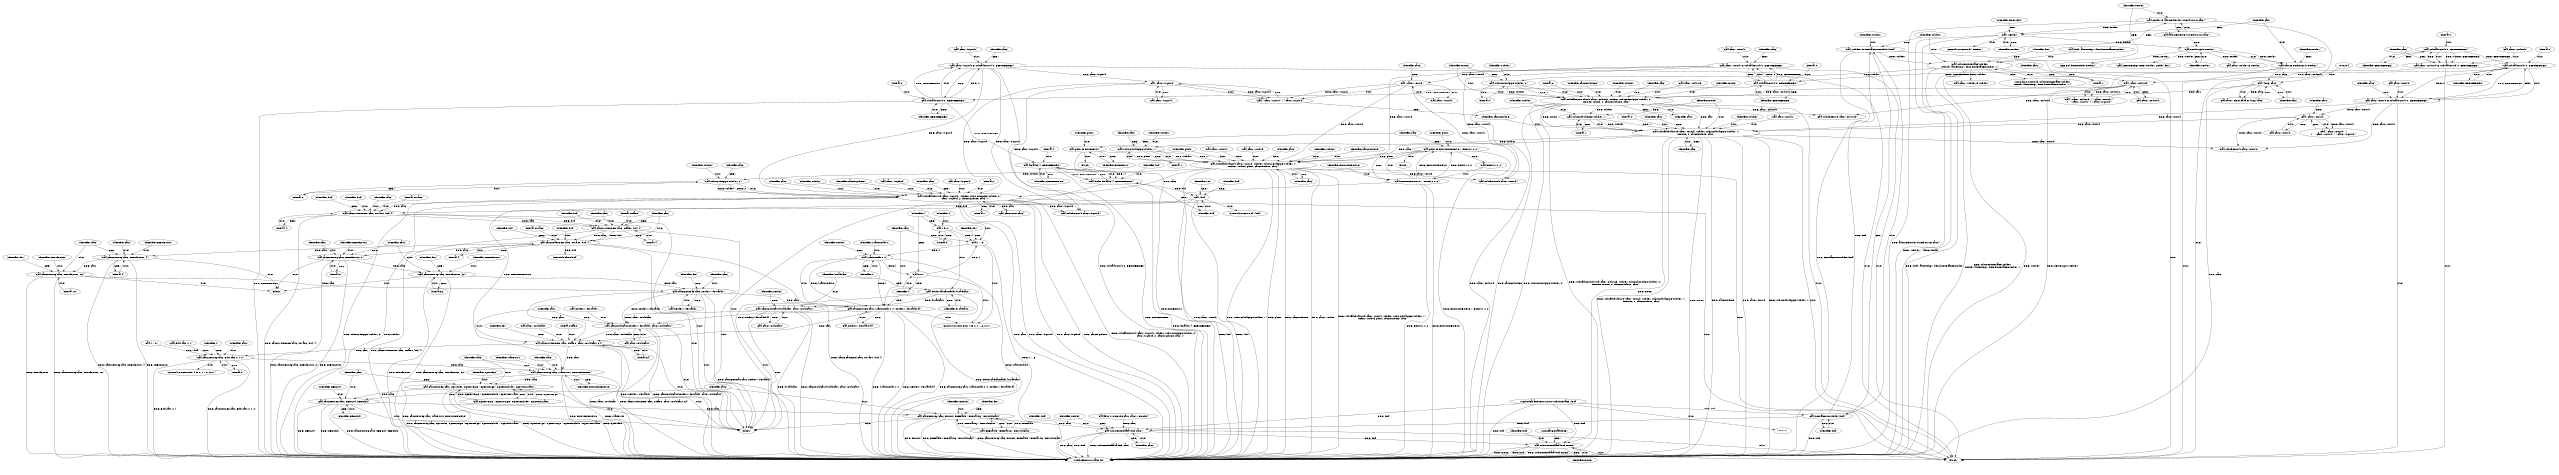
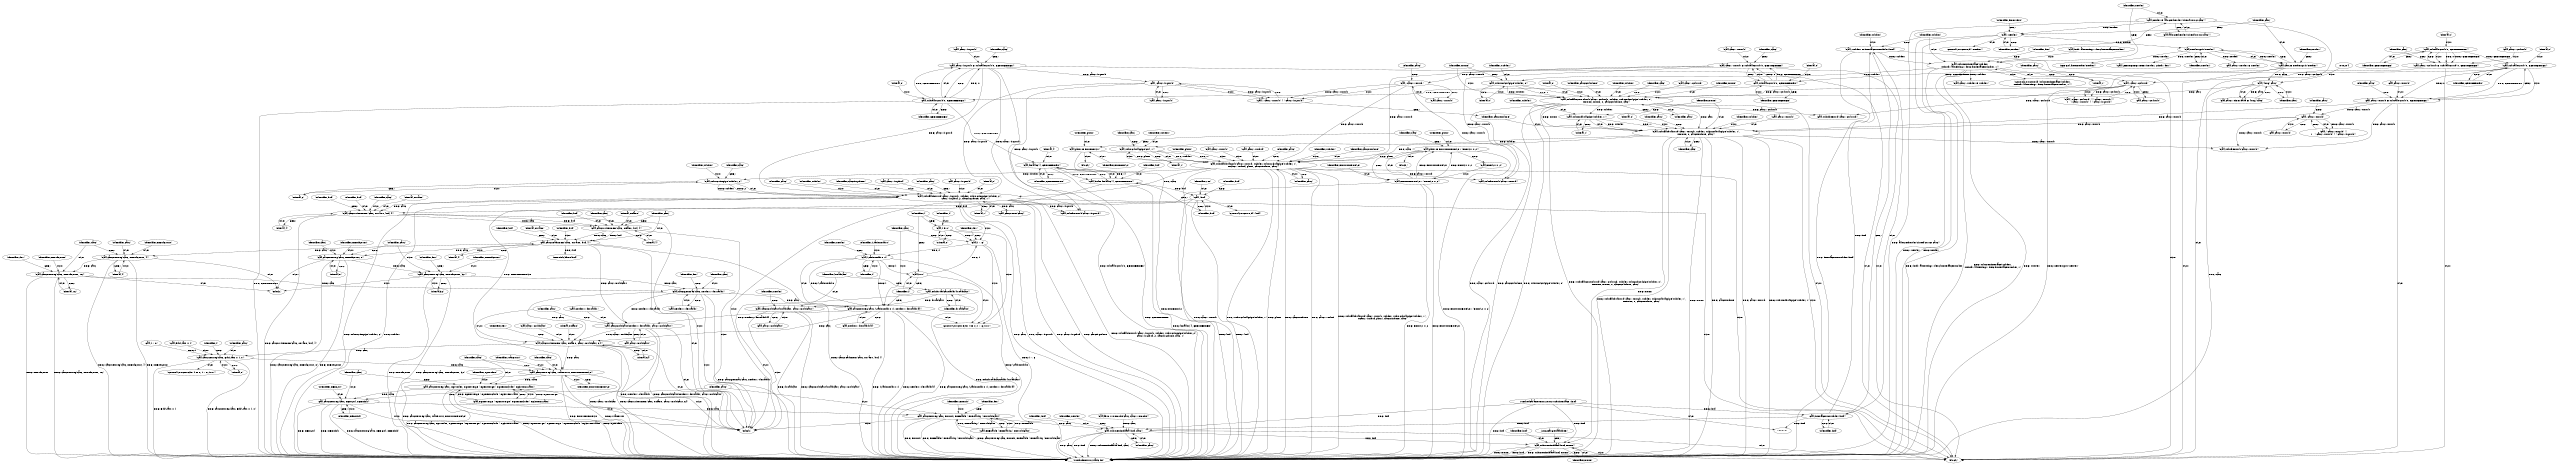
(2013, 27) -> (2013, 27)
(2193, 41) -> (2258, 52)
(1137, 149) -> (1137, 149)
(1106, 155) -> none
(1205, 189) -> (1205, 189)
(960, 258) -> (1006, 257)
none -> (67, 282)
(686, 312) -> (601, 286)
(192, 350) -> (192, 350)
(561, 372) -> (561, 372)
(1710, 409) -> (1710, 409)
(1370, 438) -> (1370, 438)
(403, 439) -> none
(1477, 458) -> (1795, 421)
